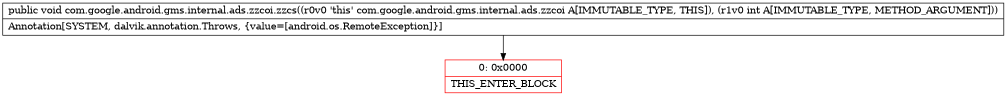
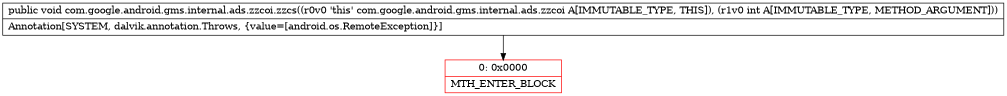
(503, 84) -> (503, 84)
